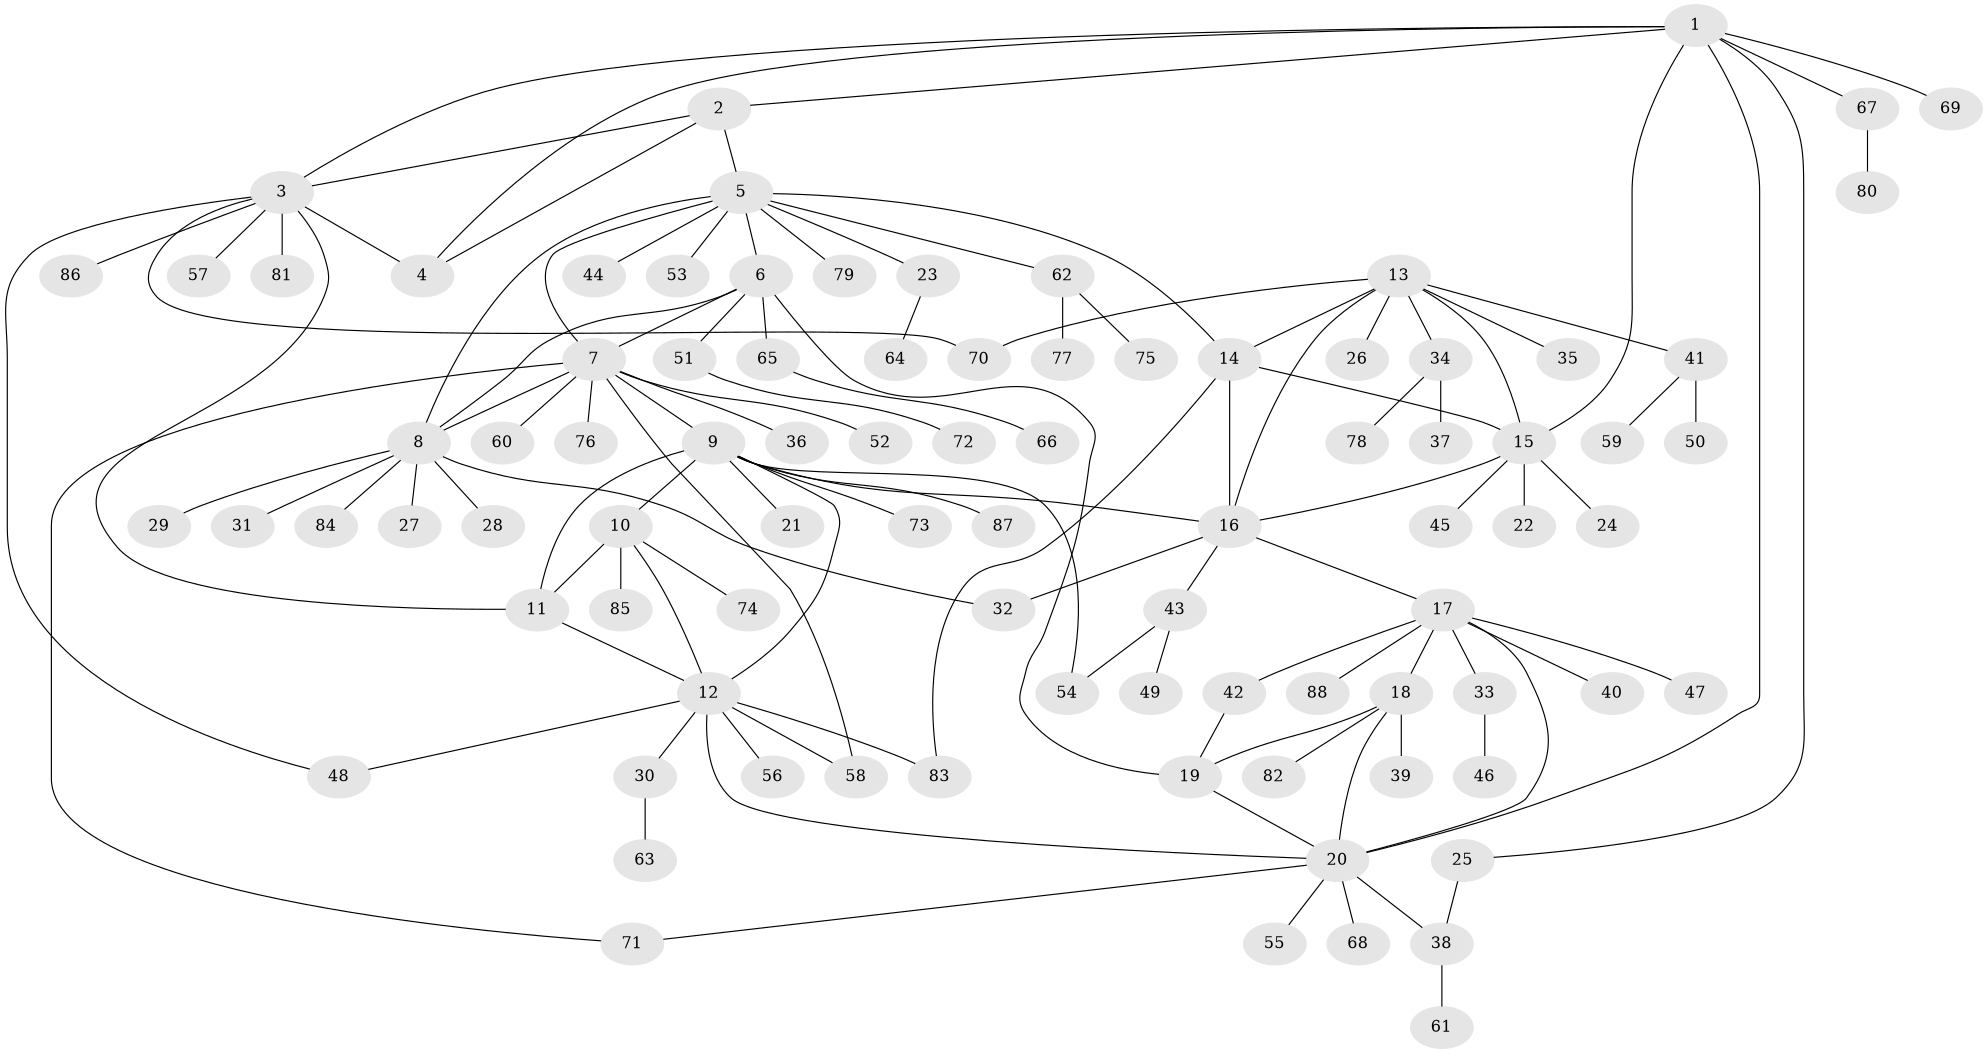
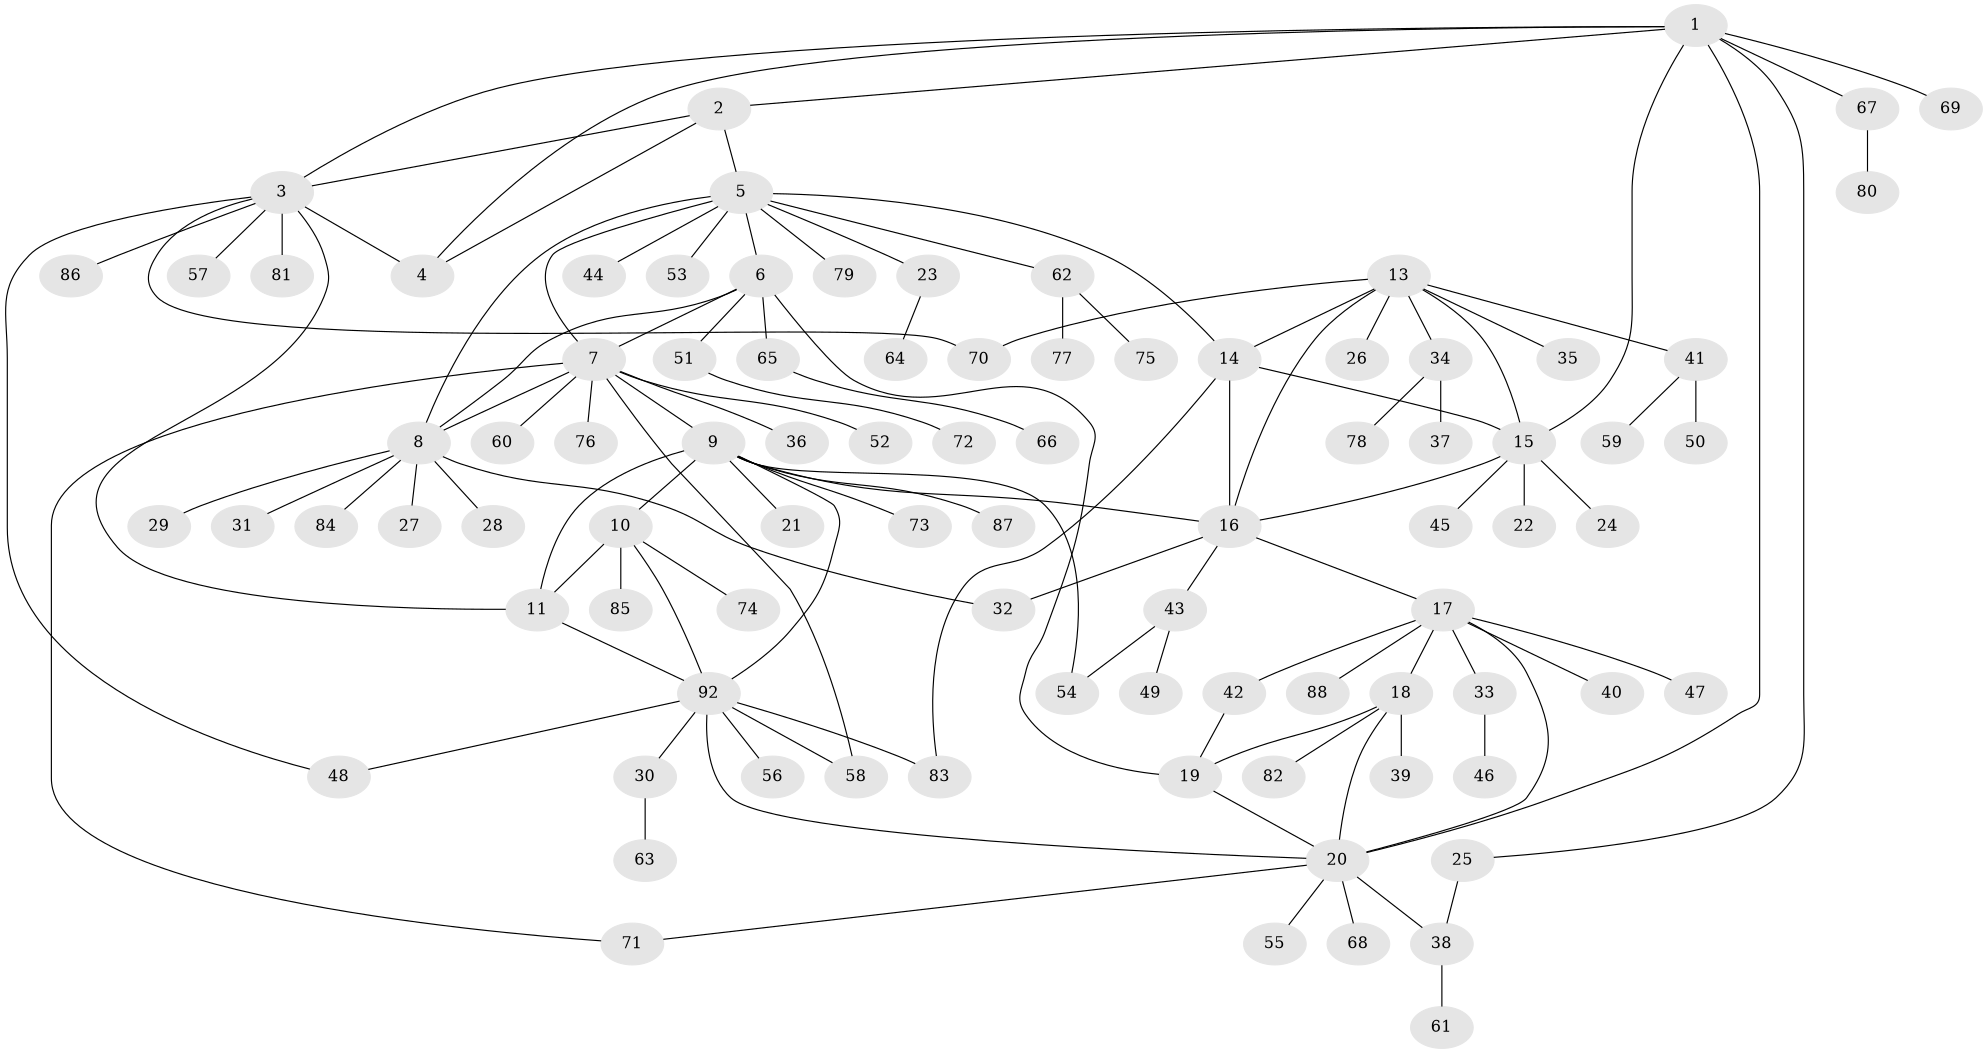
(709, 694) -> (709, 694)
